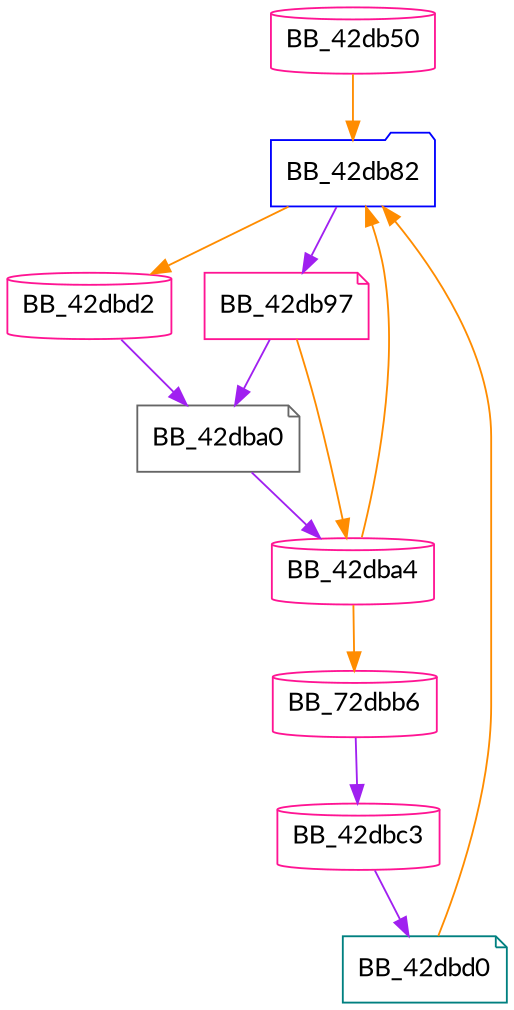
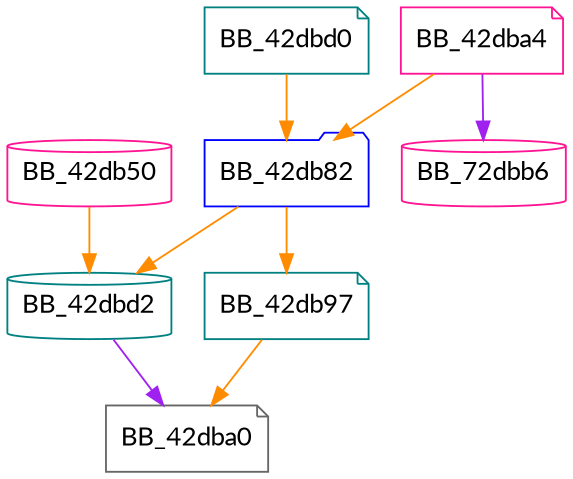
(353, 98) -> (89, 231)
(324, 231) -> (287, 231)
(89, 306) -> (89, 306)
(287, 306) -> (287, 306)
(257, 364) -> (242, 365)
(322, 429) -> none
(279, 499) -> none
(353, 571) -> (482, 41)
(354, 629) -> (483, 98)
(358, 837) -> none
